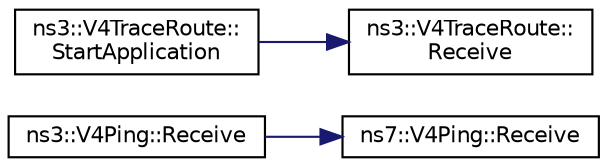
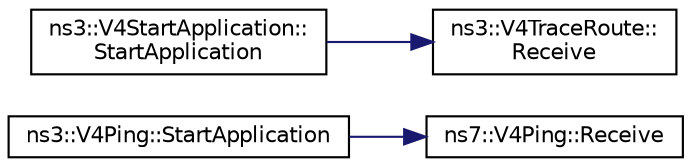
(137, 42) -> (179, 42)
(137, 137) -> (179, 137)
